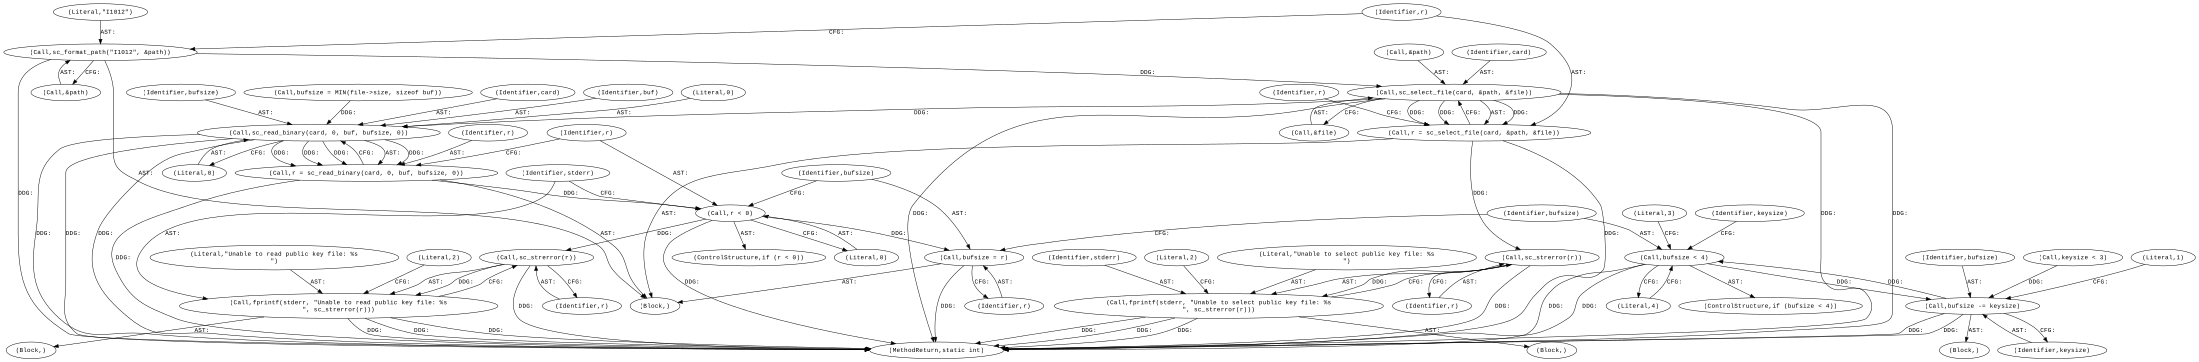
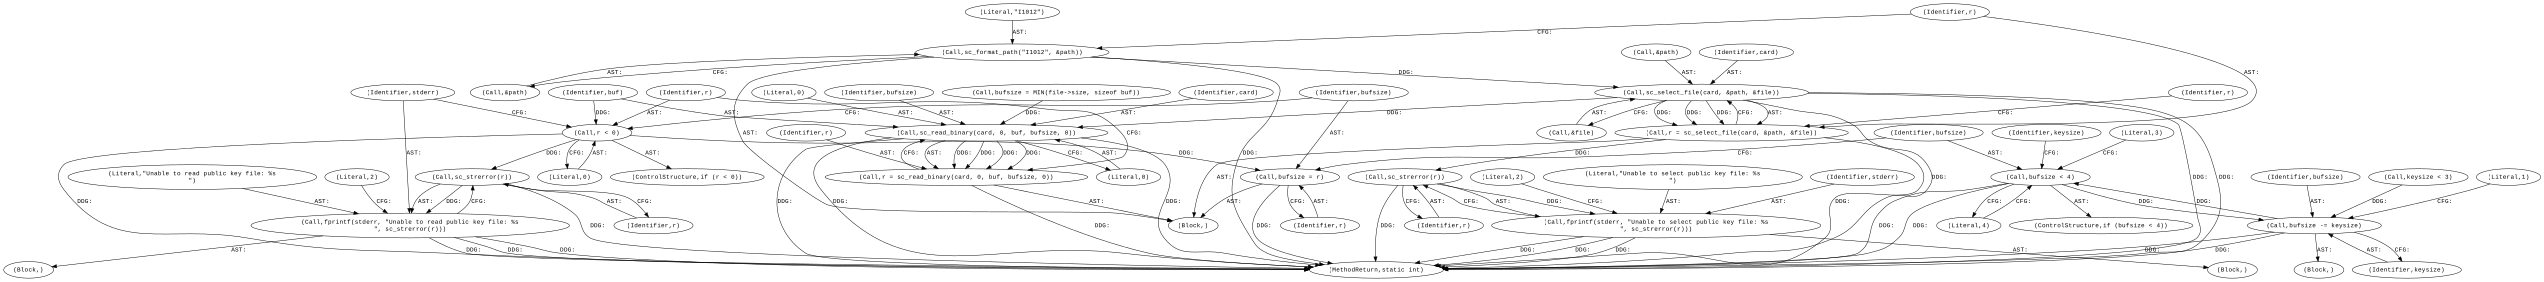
(564, 197) -> (595, 110)
